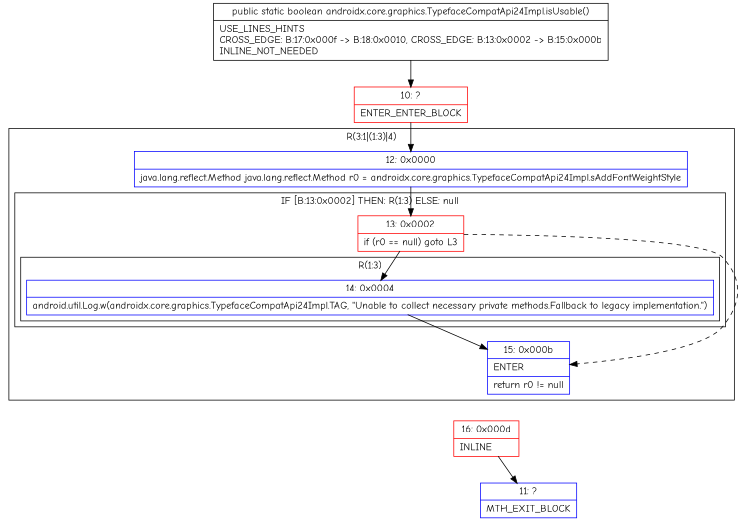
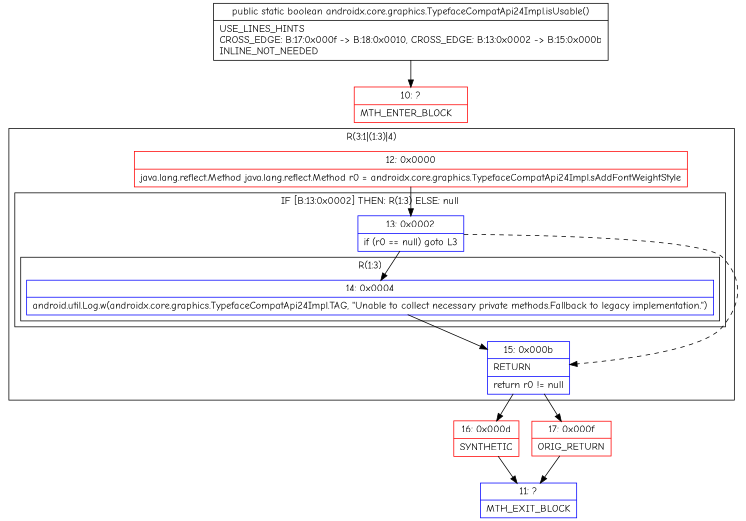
(411, 113) -> (406, 113)
(411, 133) -> none
(411, 169) -> (411, 169)
(411, 234) -> (411, 234)
(509, 367) -> (513, 367)
none -> (507, 405)
none -> (571, 439)
(476, 447) -> (486, 447)
